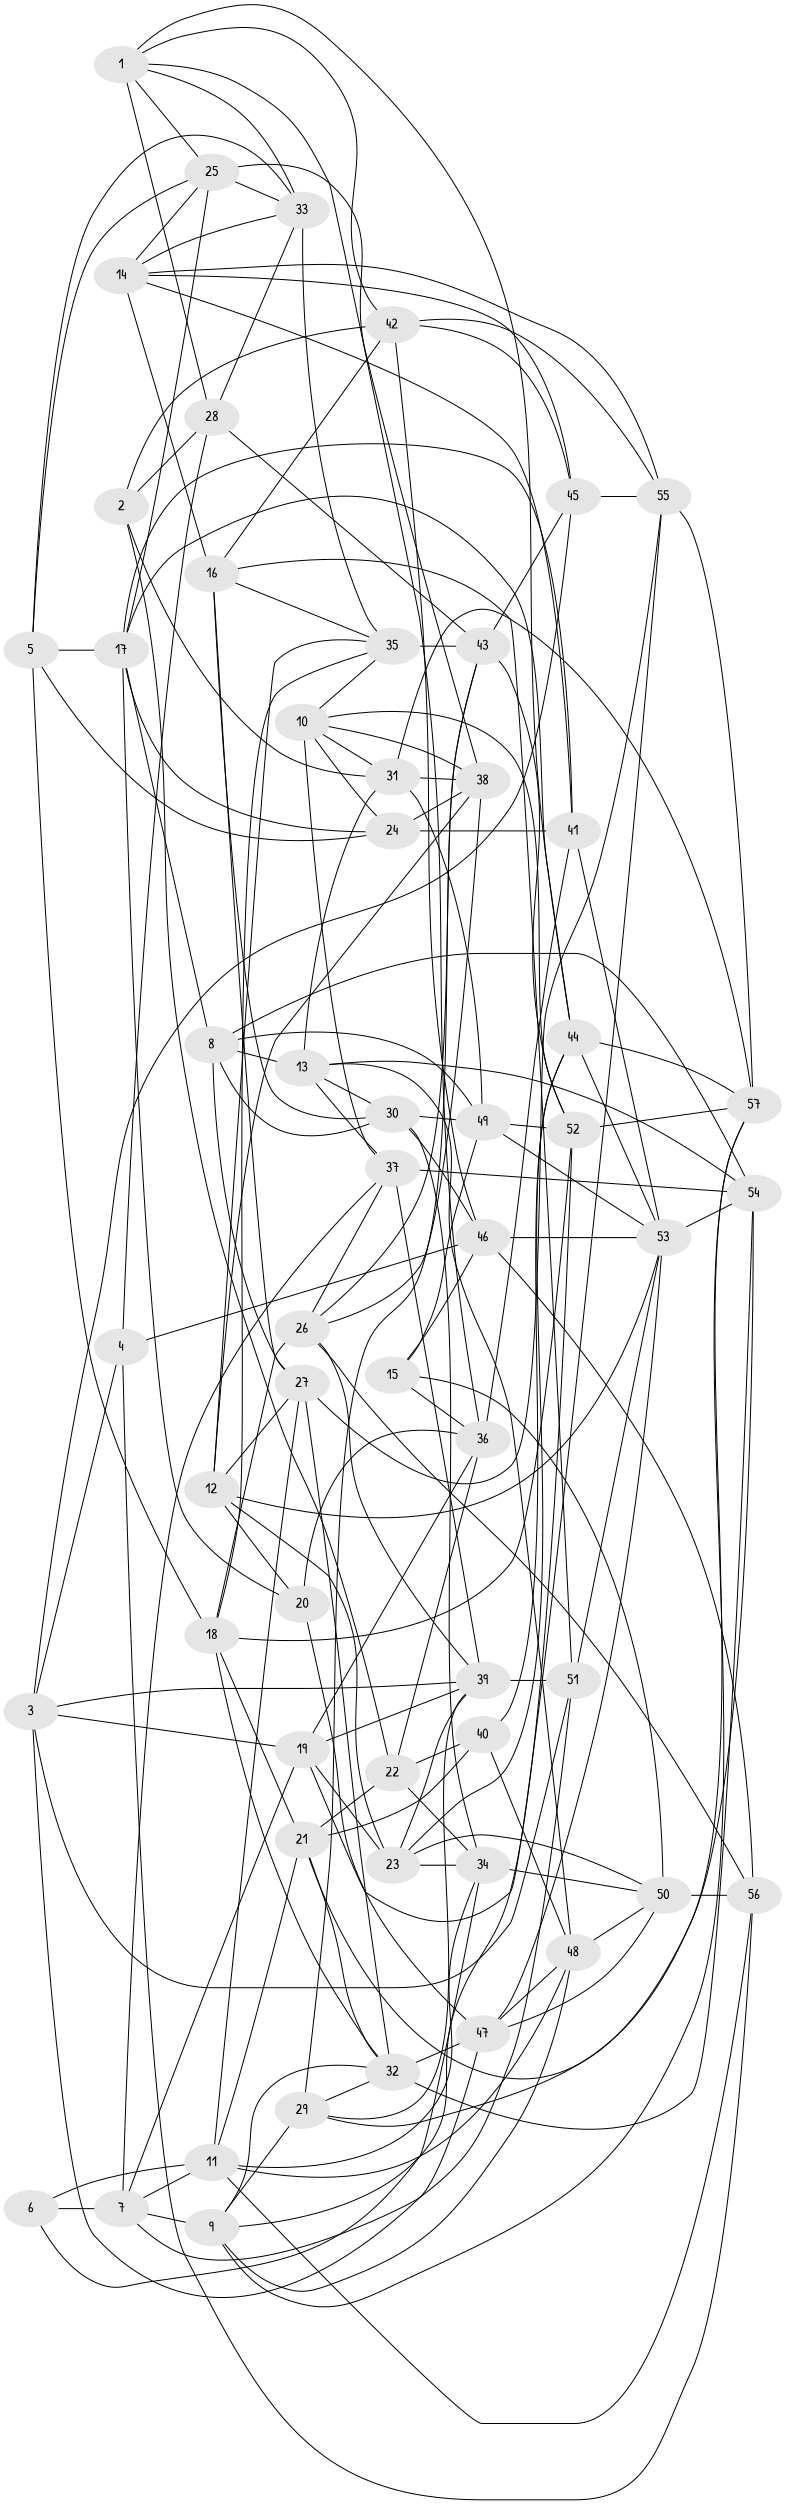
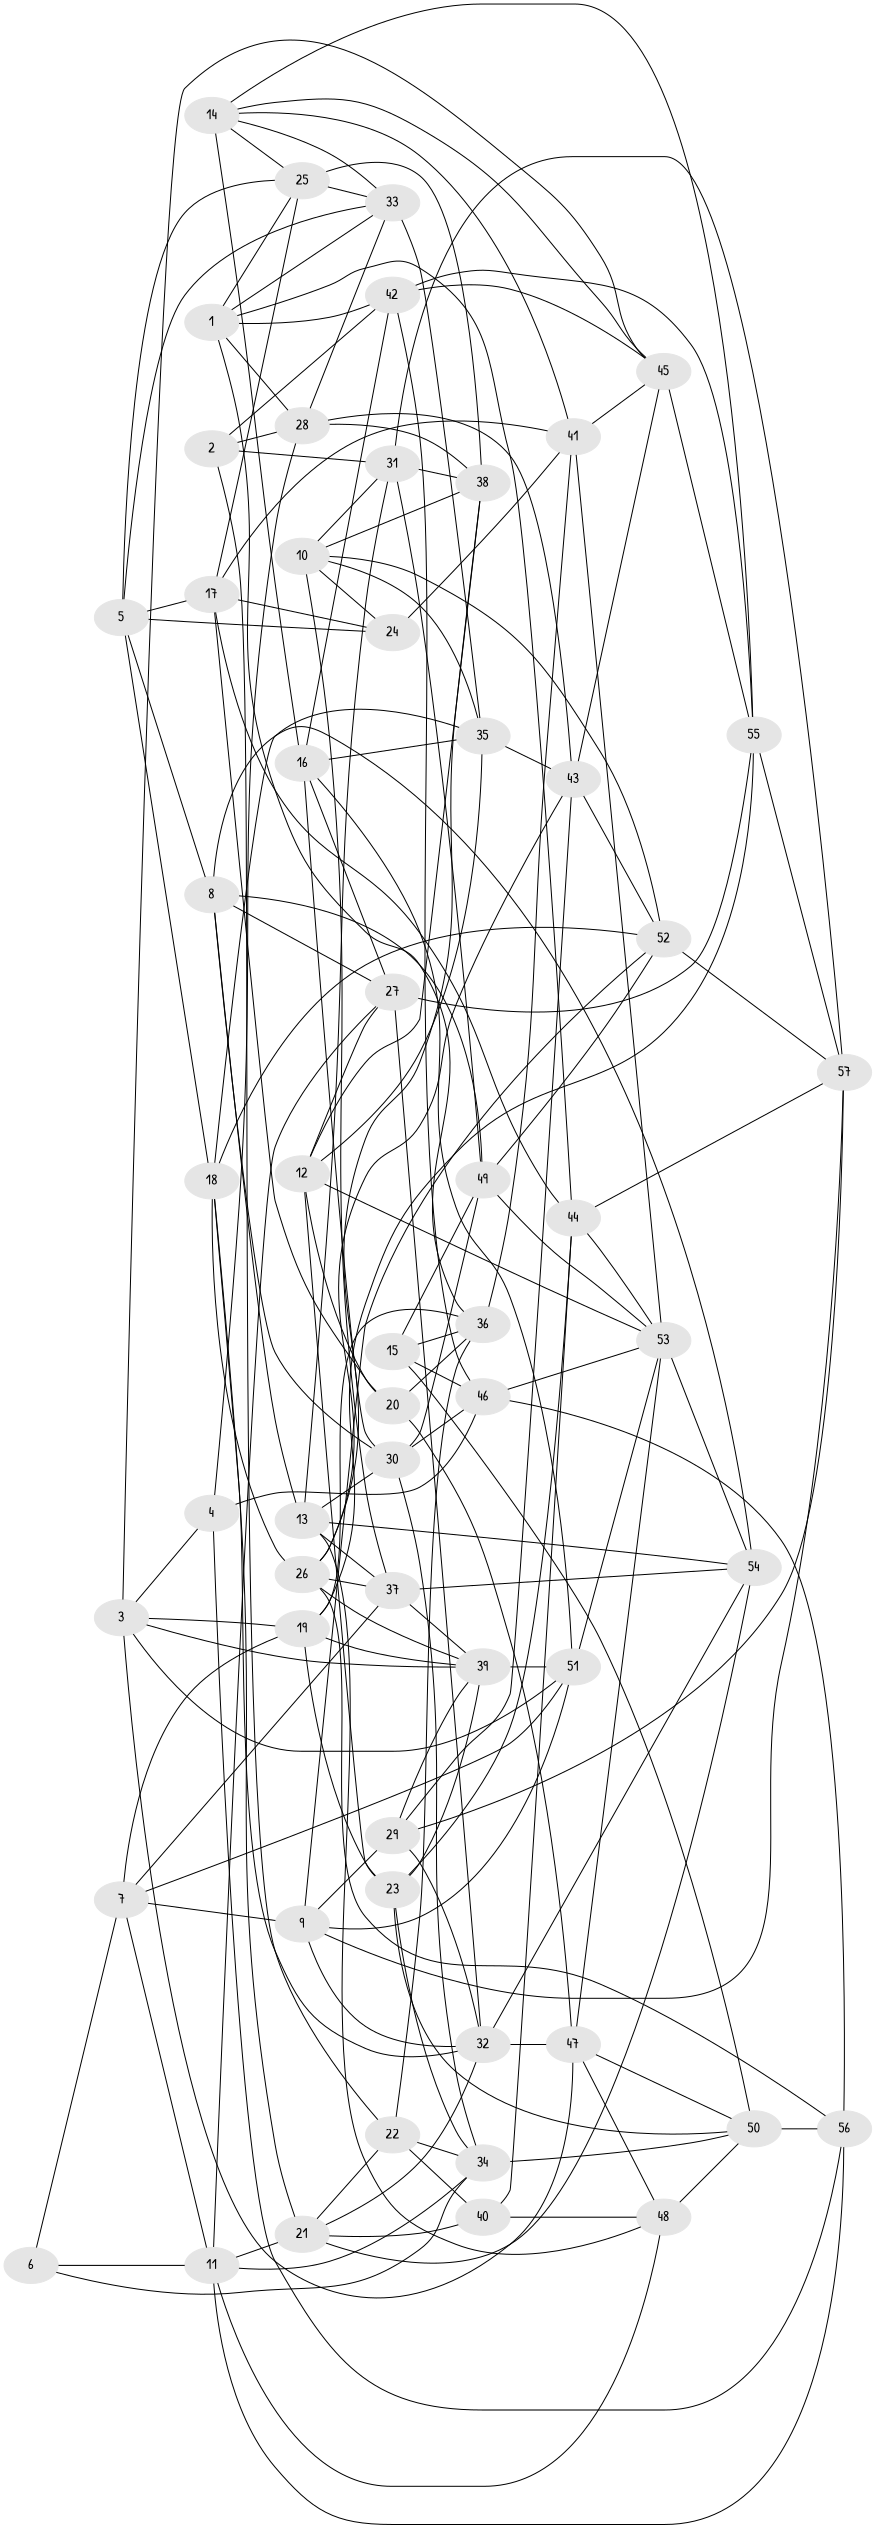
none -> (619, 404)
(444, 802) -> (407, 433)
(173, 874) -> (167, 756)
(454, 2209) -> (492, 1855)
